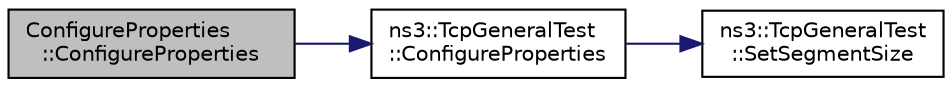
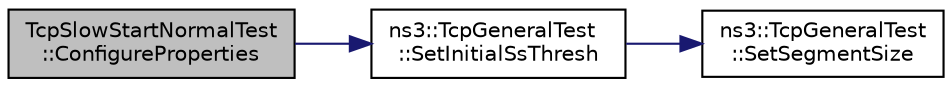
(152, 44) -> (152, 44)
(498, 44) -> (498, 44)
